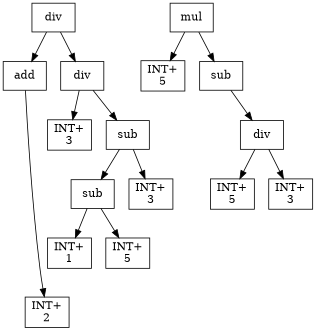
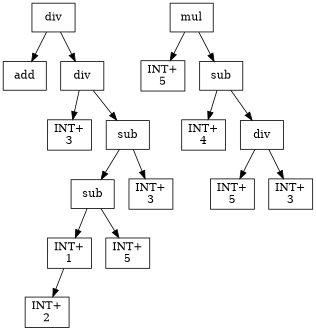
none -> (204, 135)
(32, 190) -> (60, 279)
